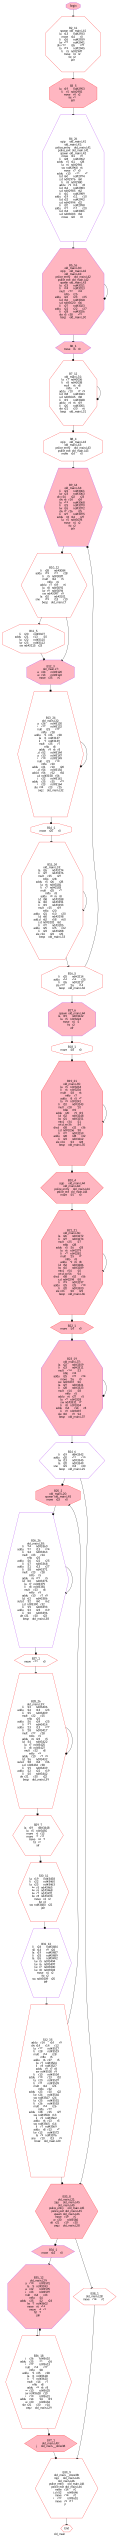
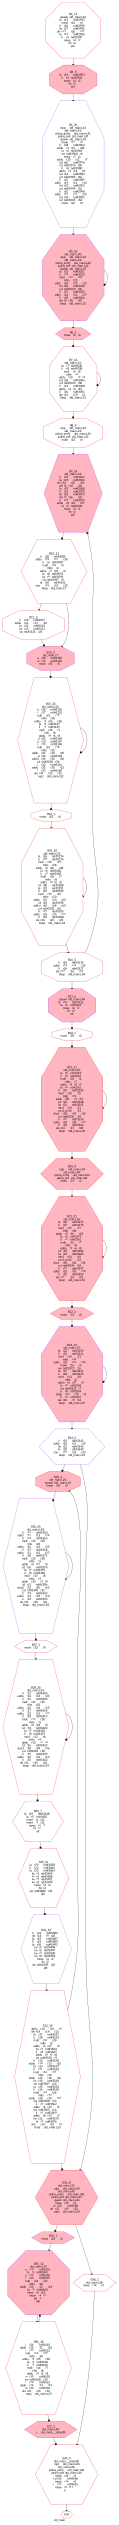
(73, 6) -> none
